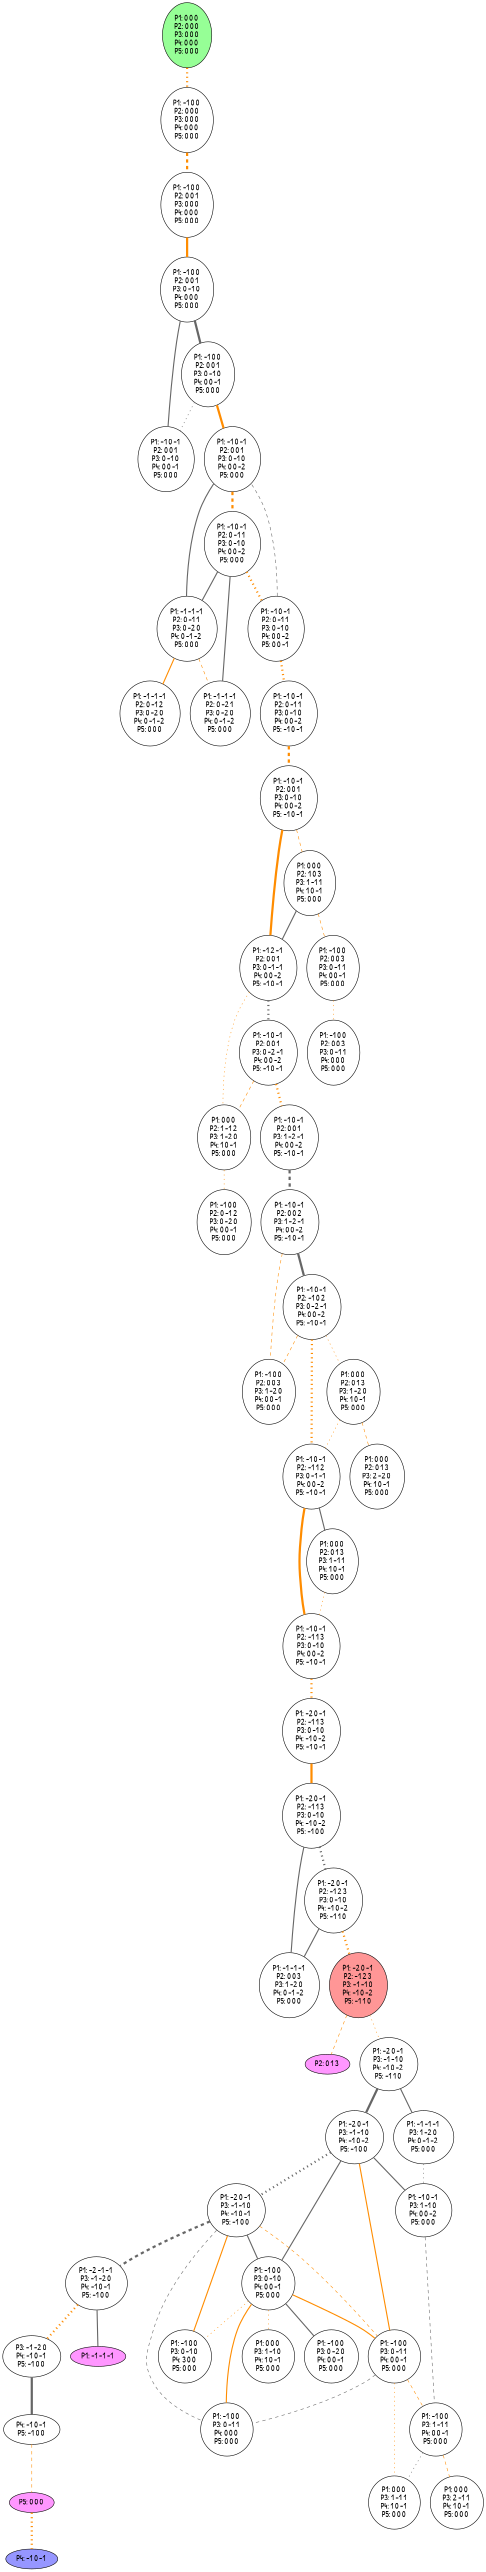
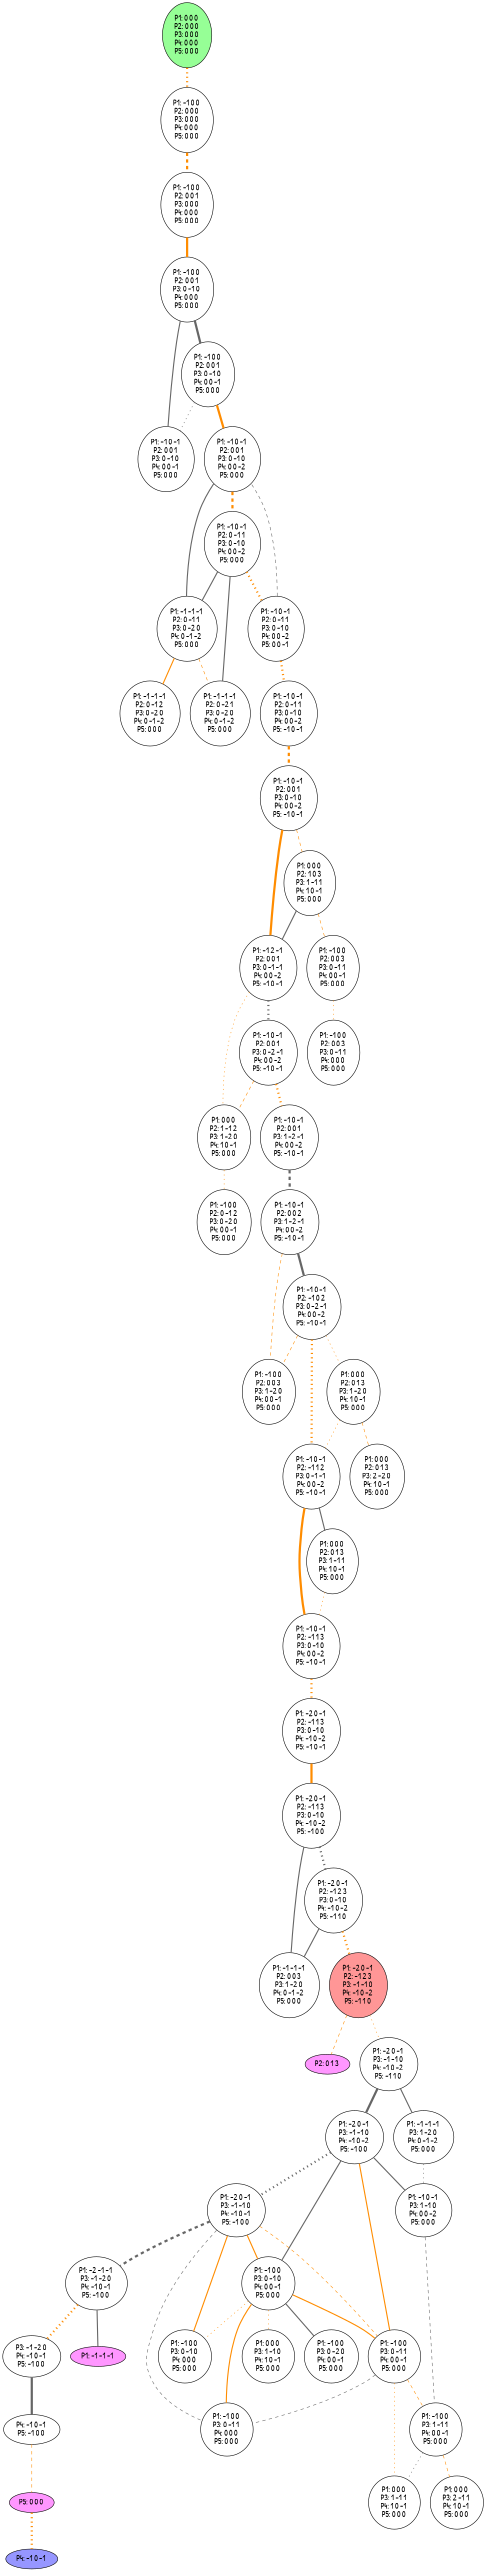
(252, 2247) -> (252, 2247)
(185, 2356) -> (185, 2356)
